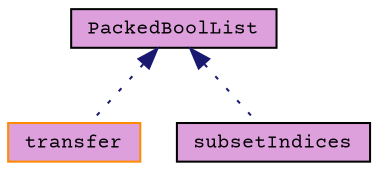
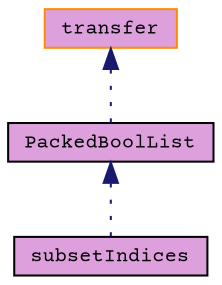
(117, 93) -> (111, 96)
